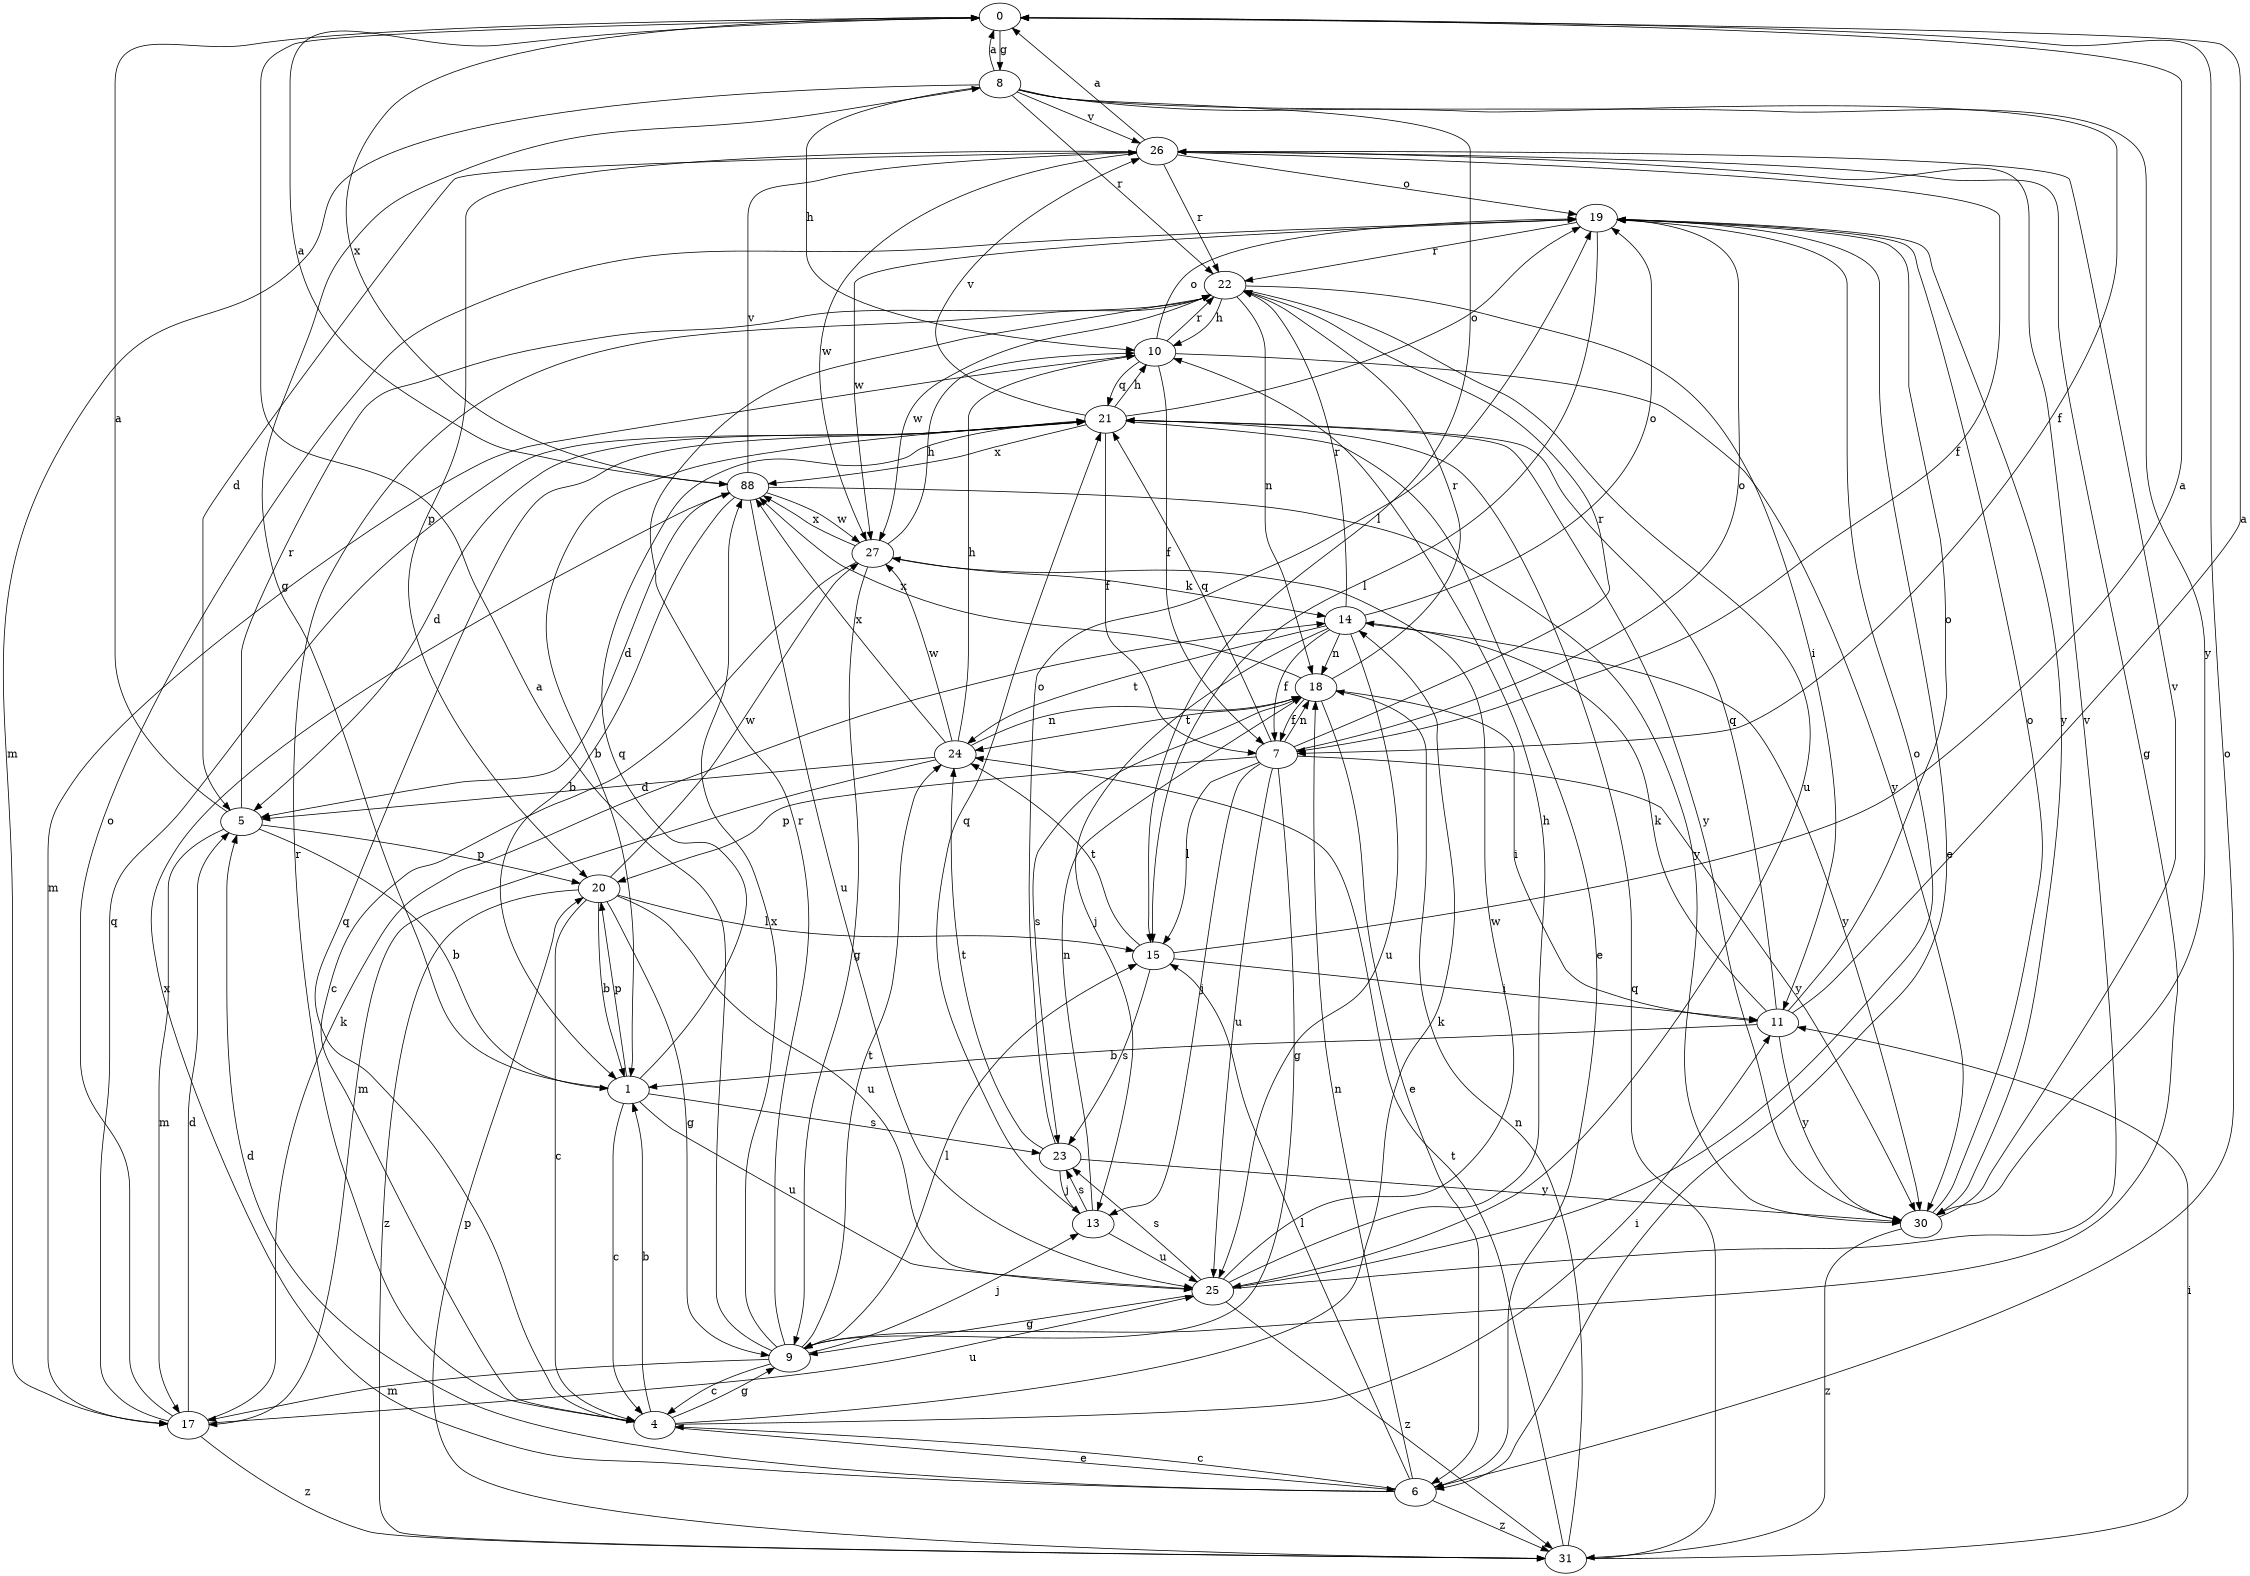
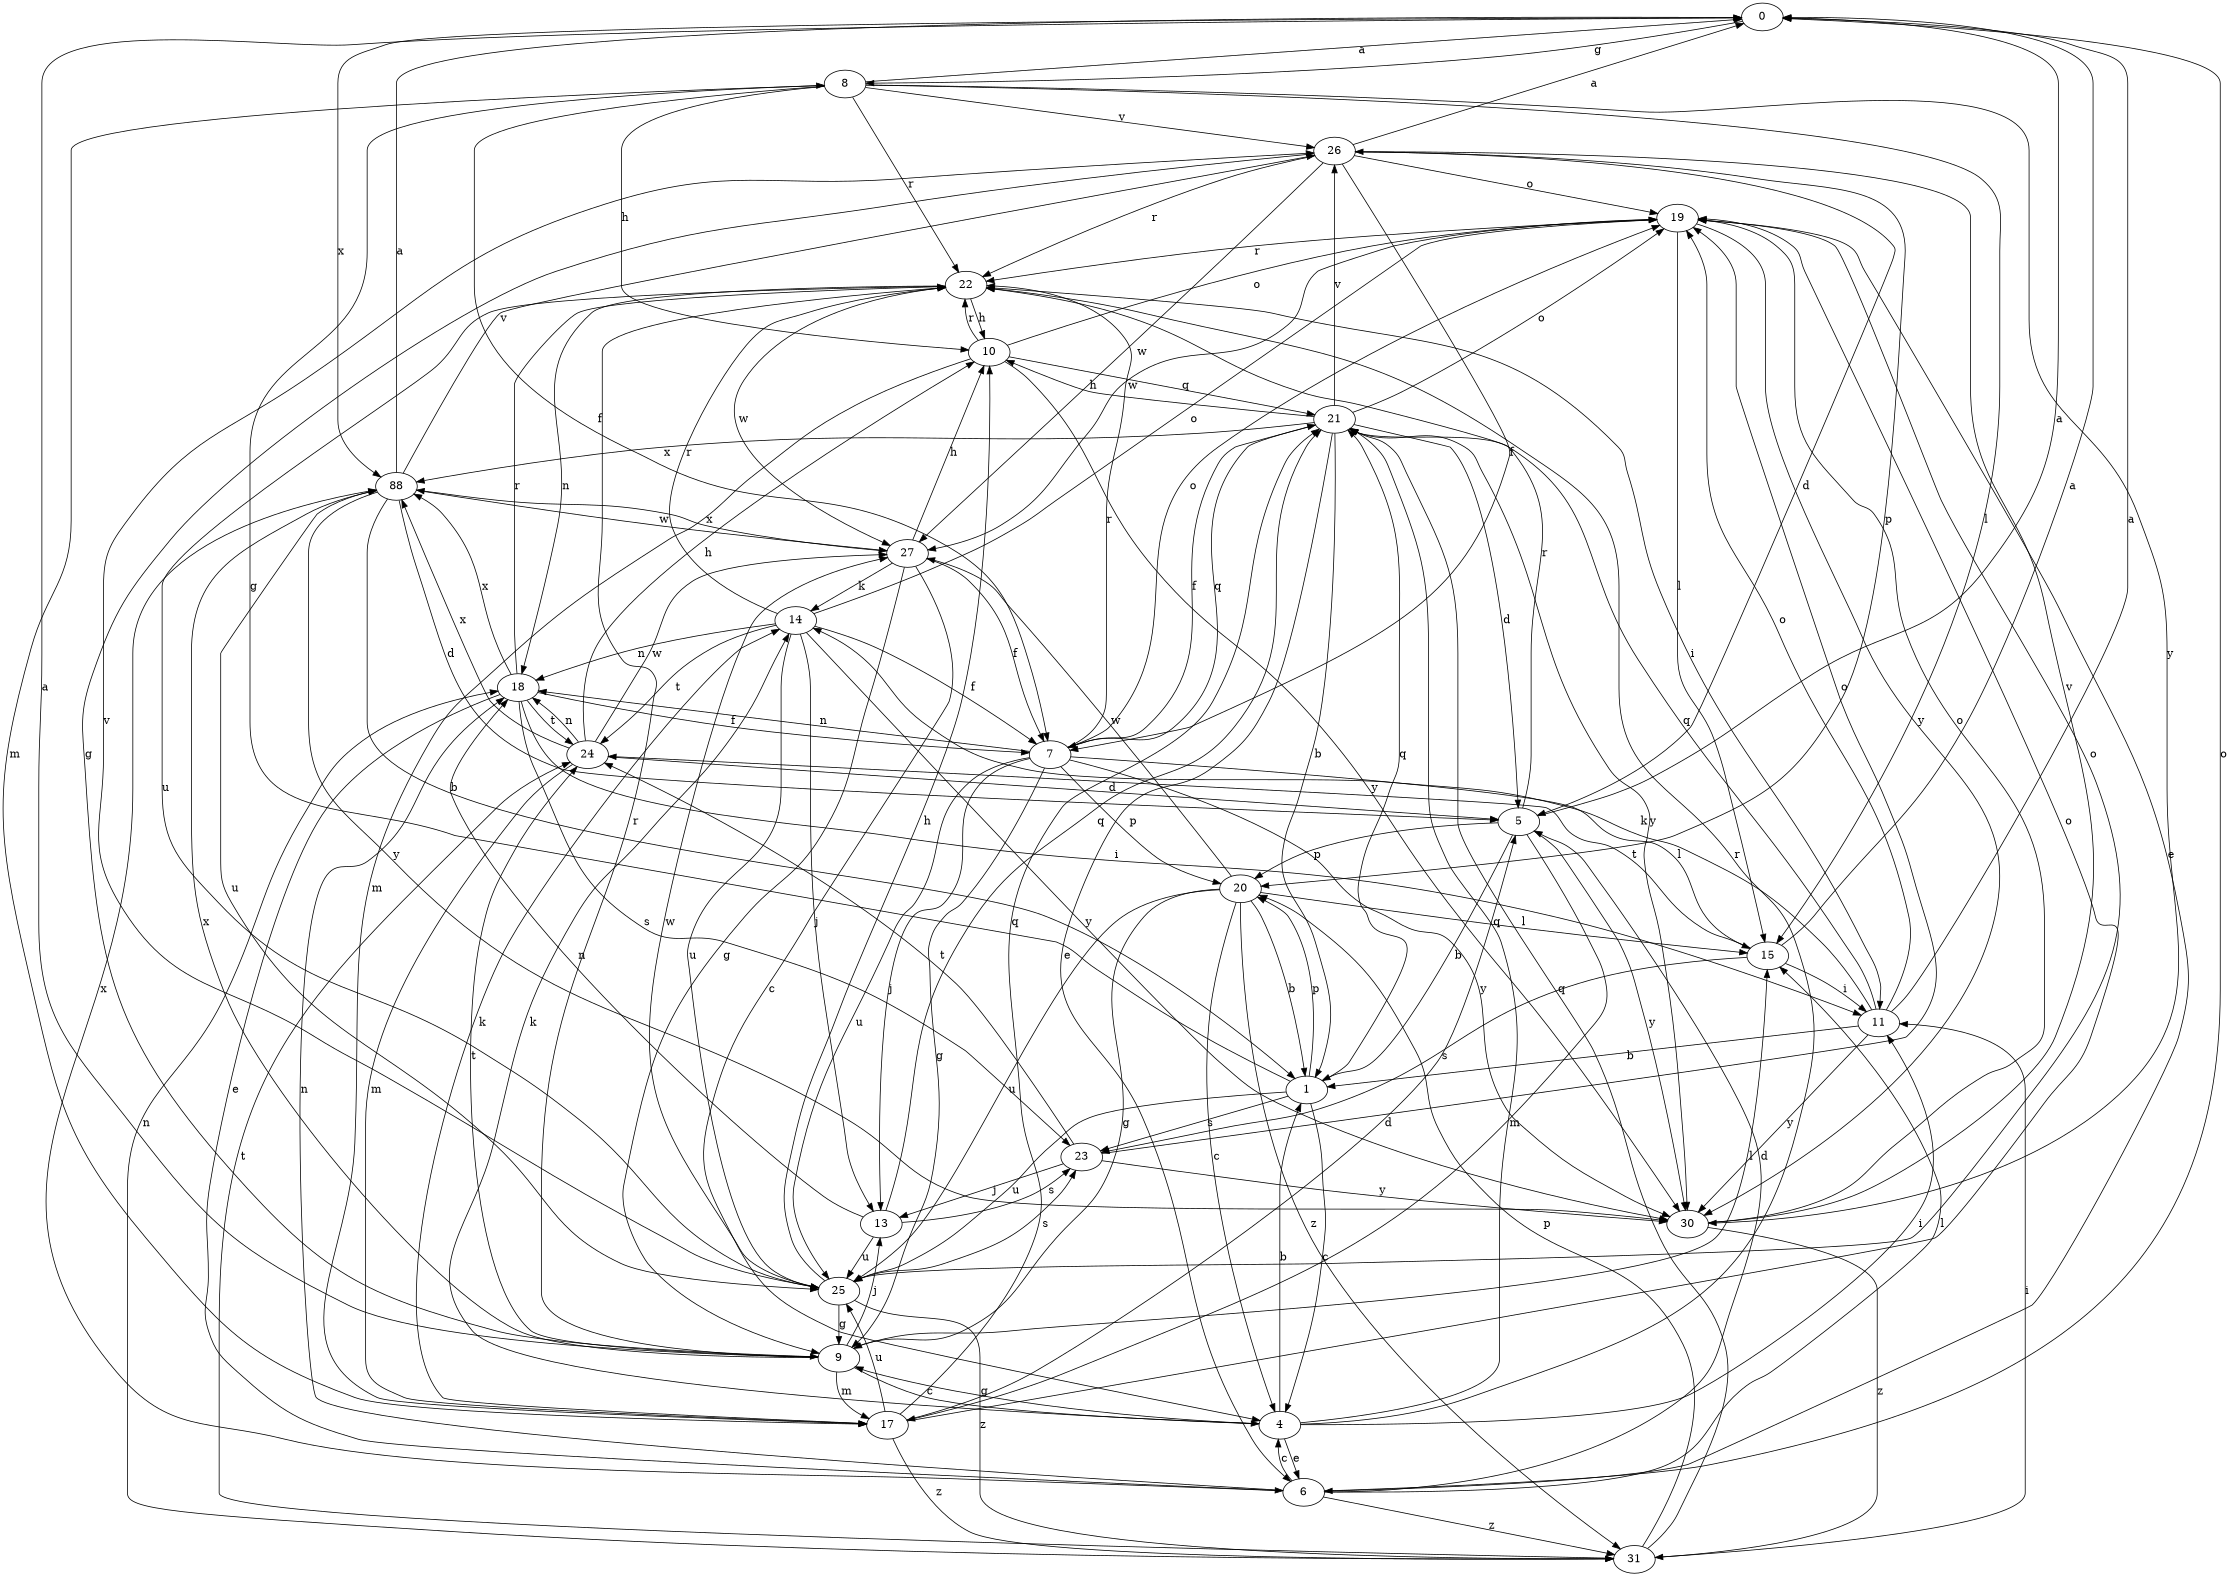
(1167, 557) -> (1004, 631)
none -> (1640, 1002)
